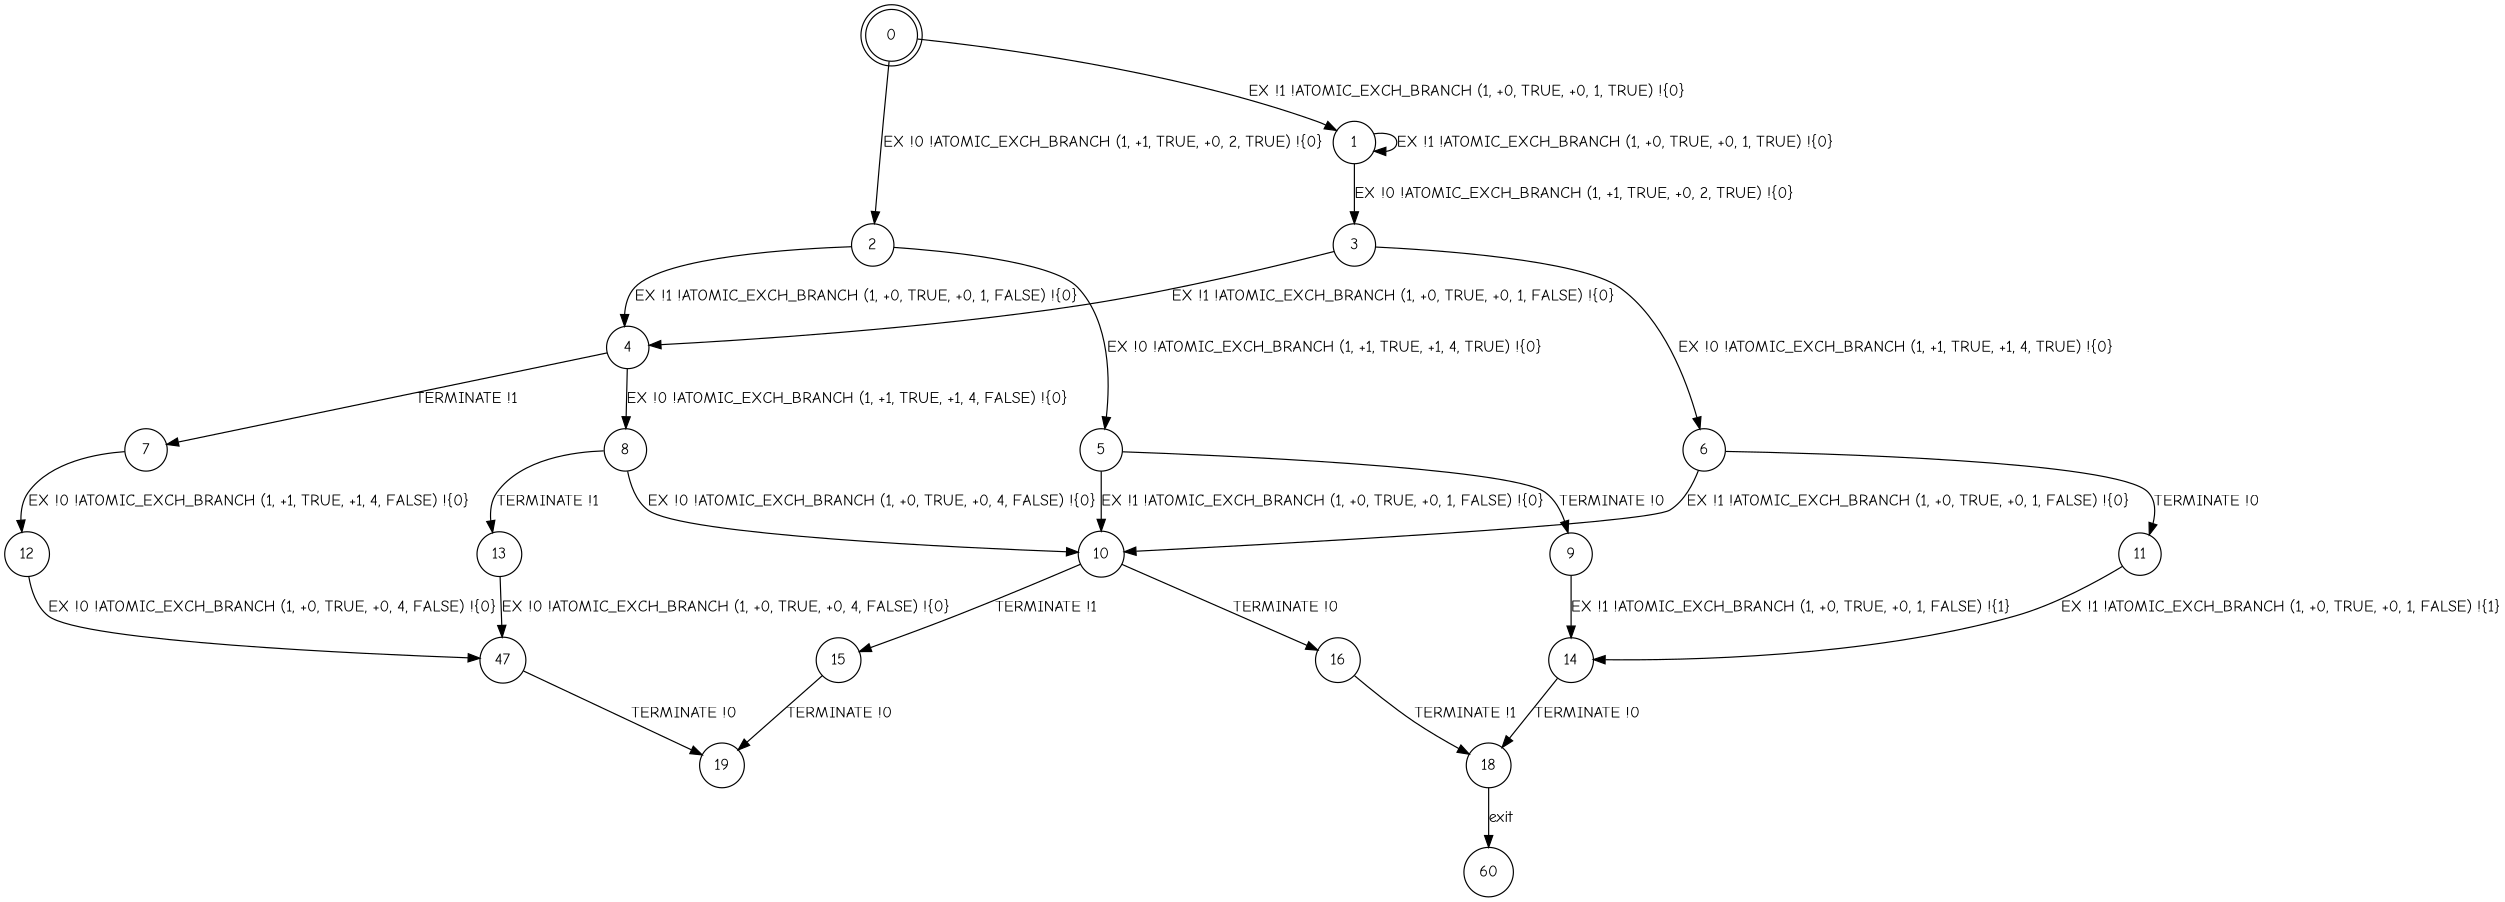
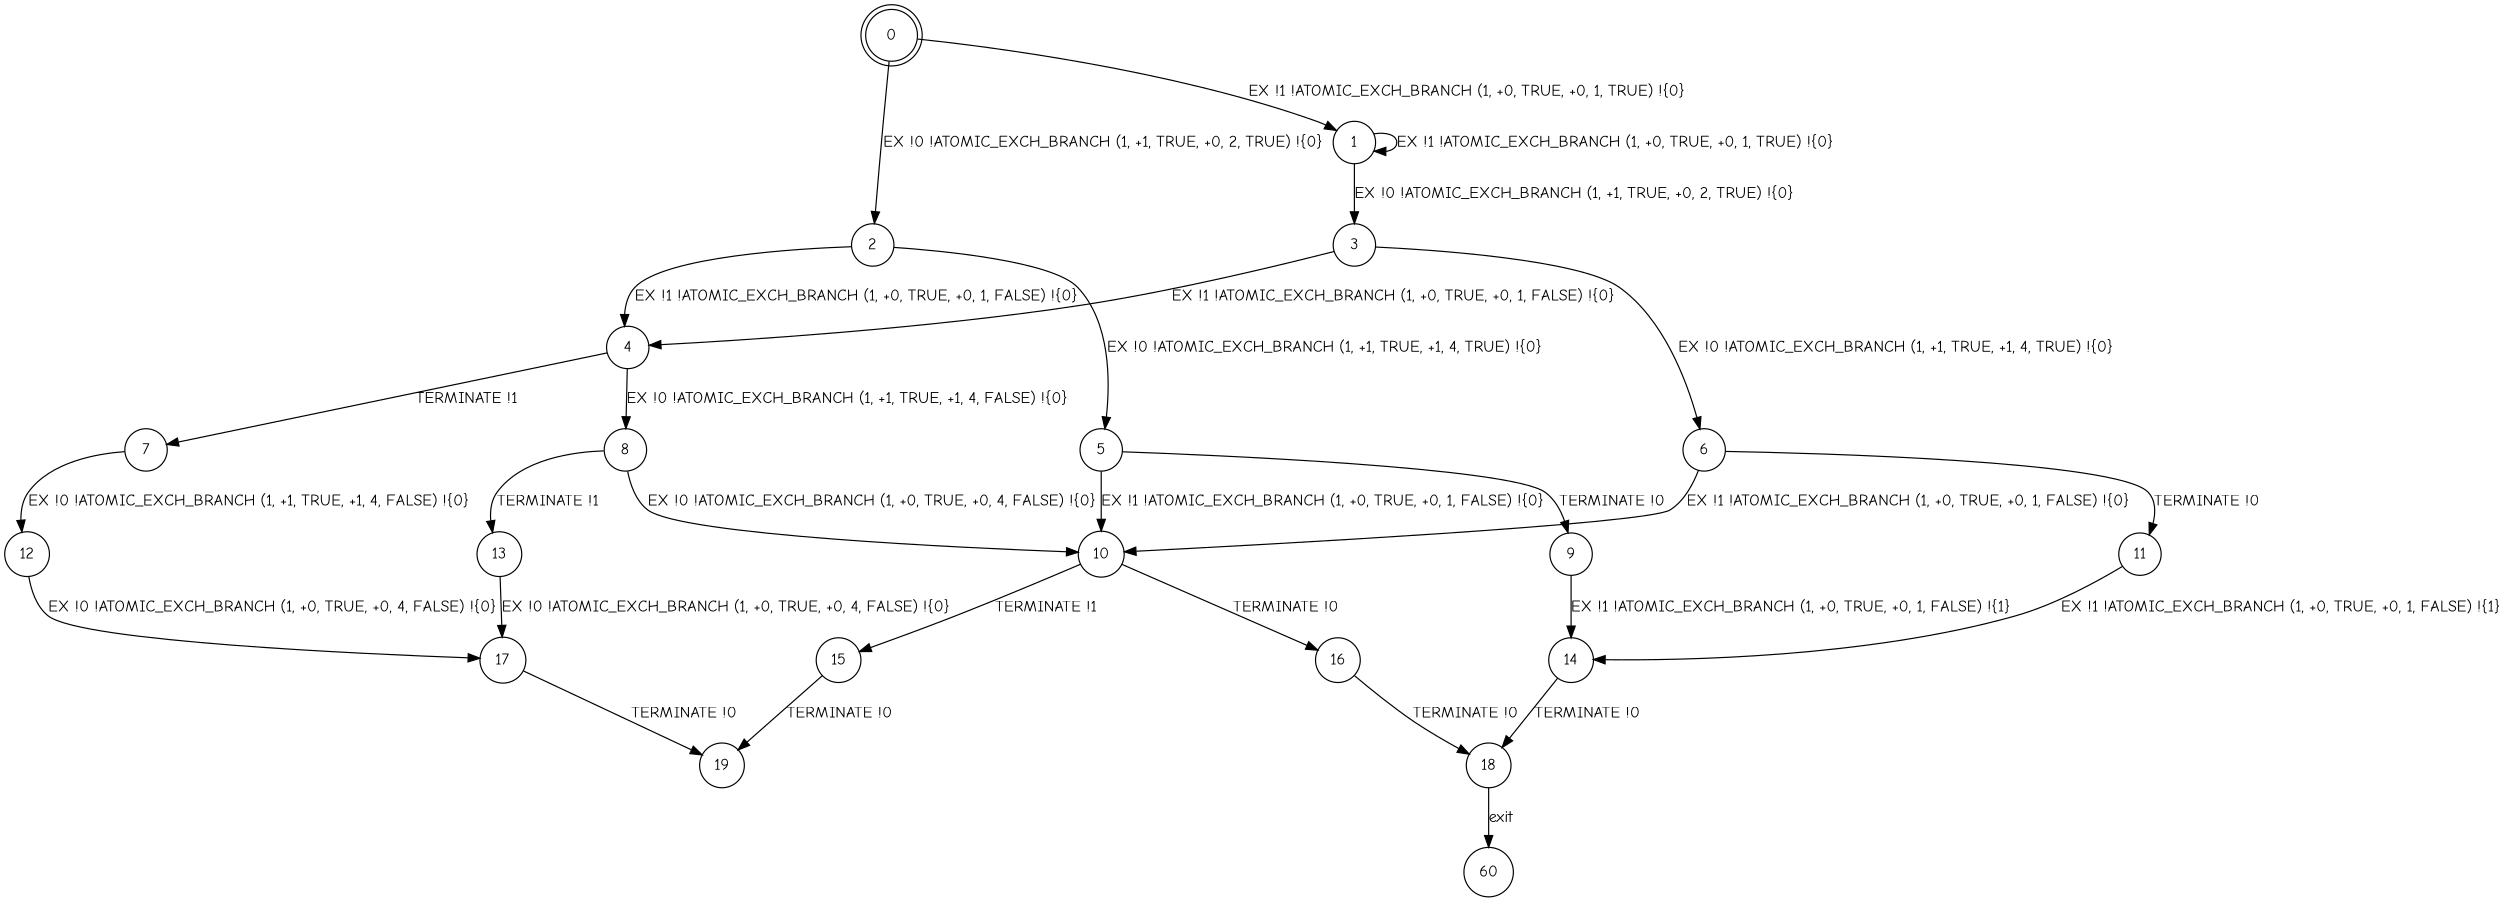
(503, 660) -> (503, 660)
(1466, 713) -> (1466, 713)
